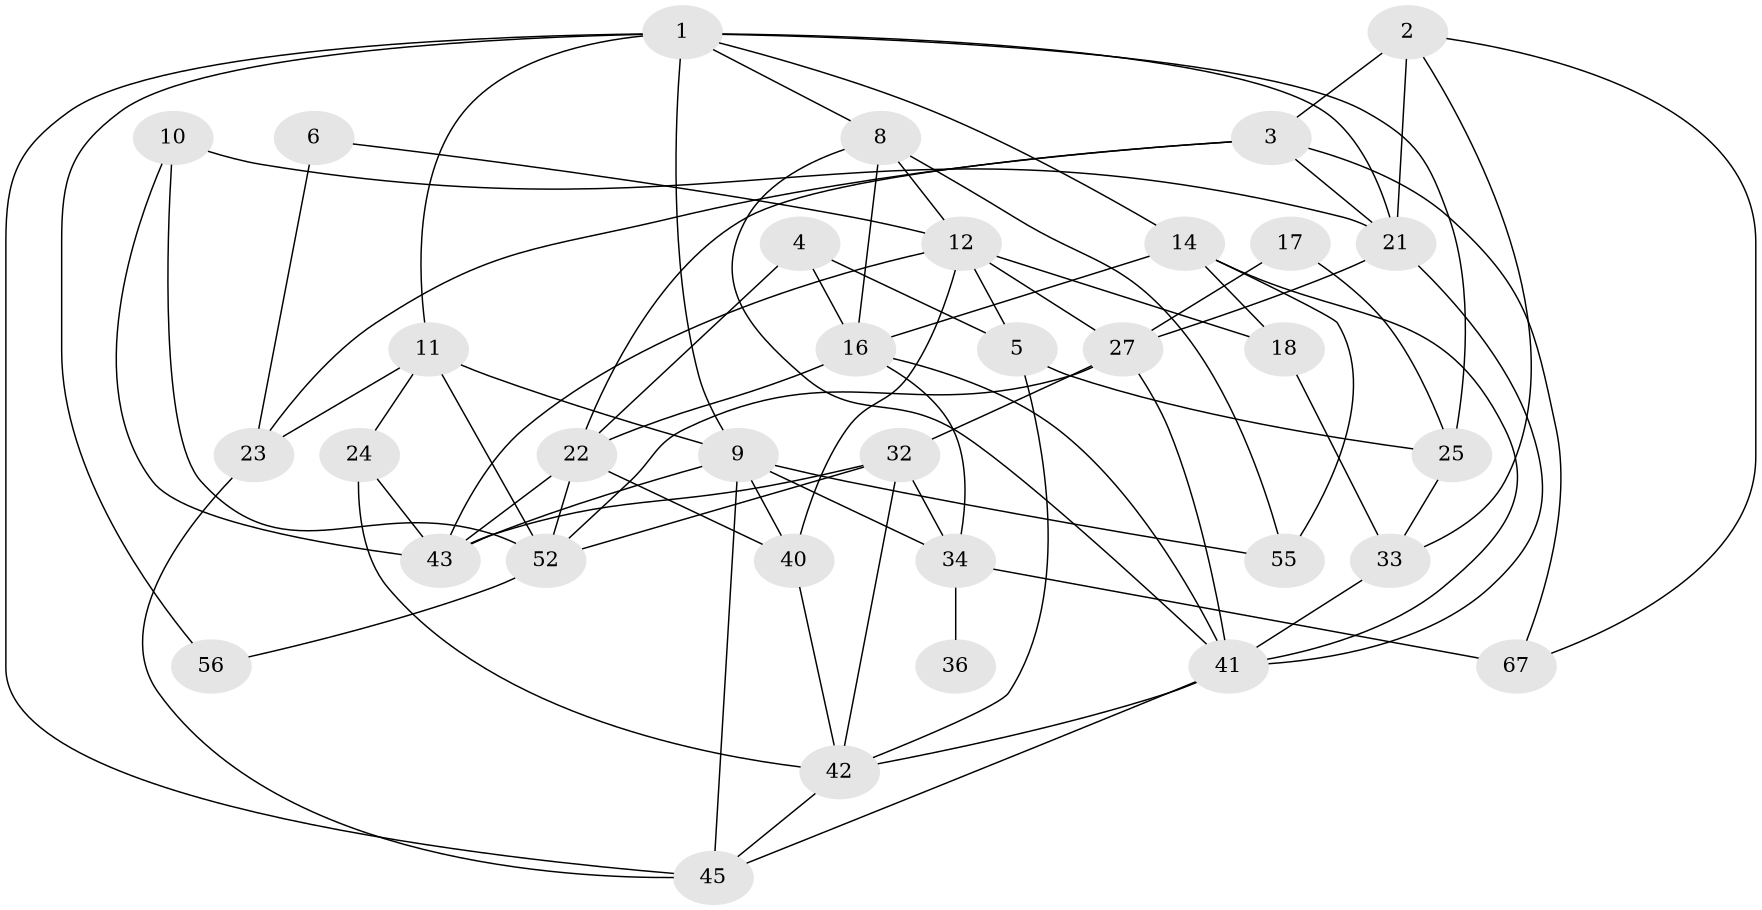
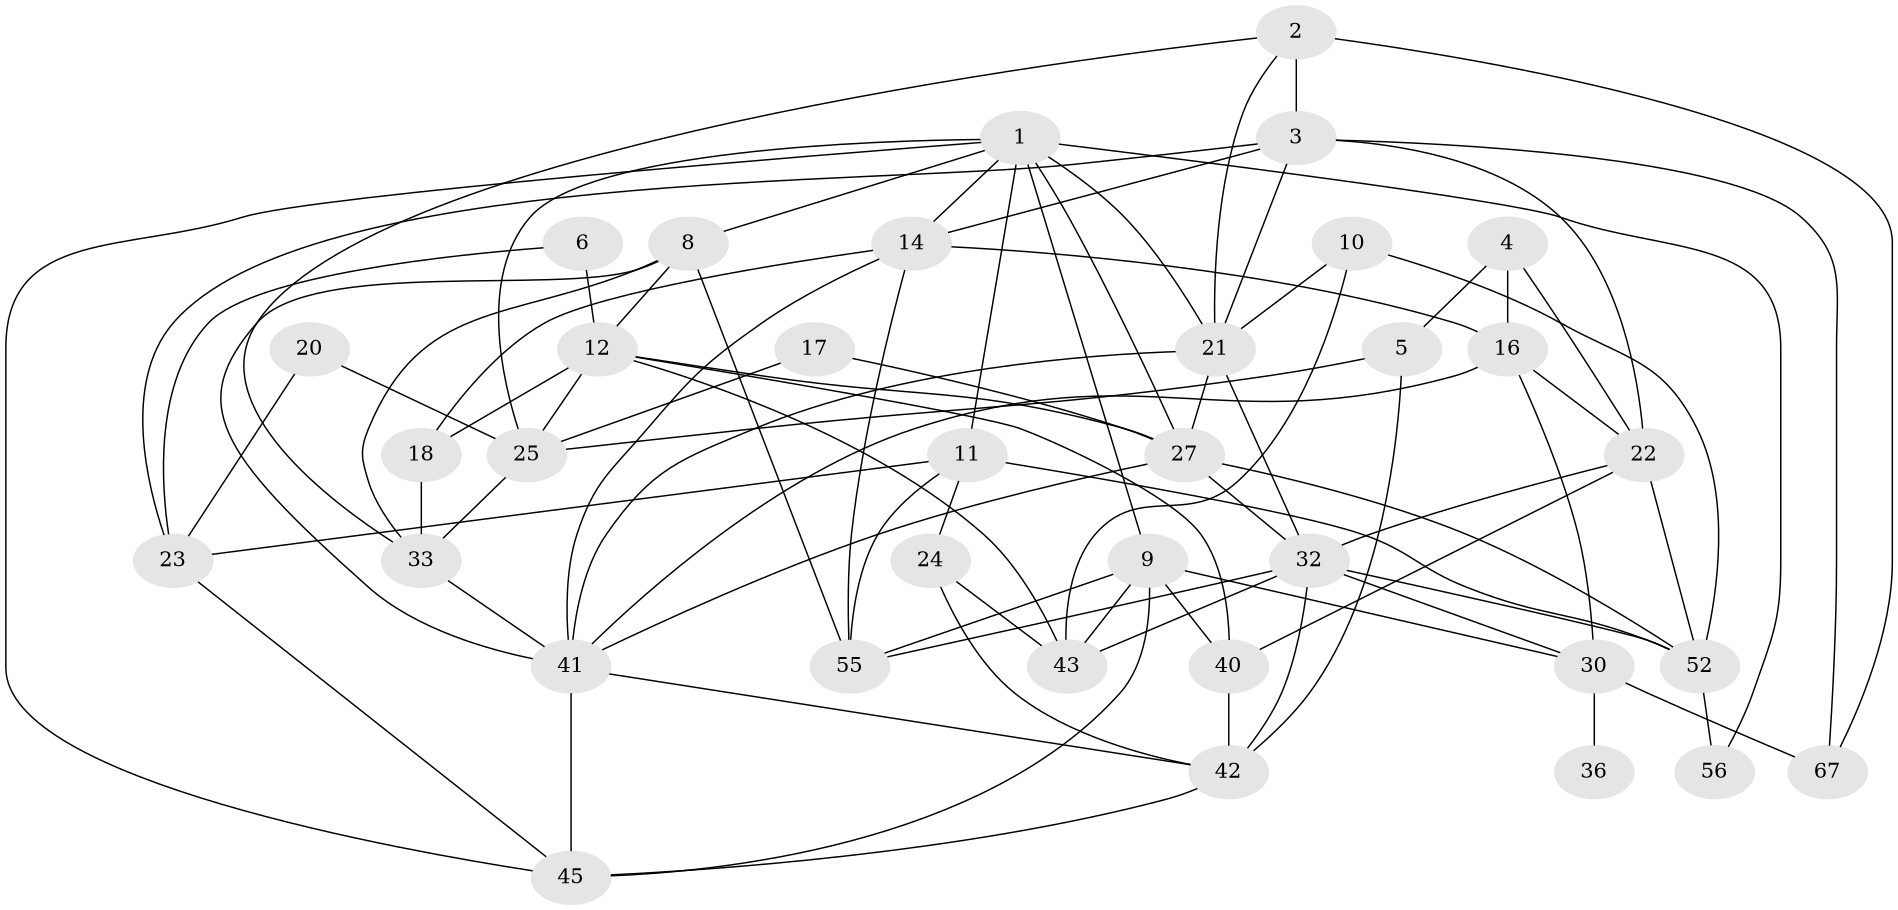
none -> (1112, 189)
(868, 244) -> (438, 339)
none -> (1109, 294)
(990, 297) -> (562, 402)
none -> (310, 349)
(581, 407) -> (871, 549)
none -> (1257, 443)
(506, 510) -> (1473, 502)
(956, 561) -> (1594, 666)
none -> (1080, 614)
